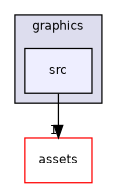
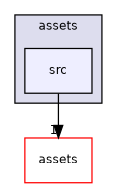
(58, 27) -> (58, 27)
